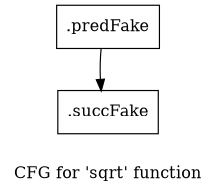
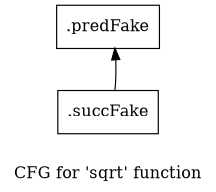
(100, 64) -> (116, 75)
